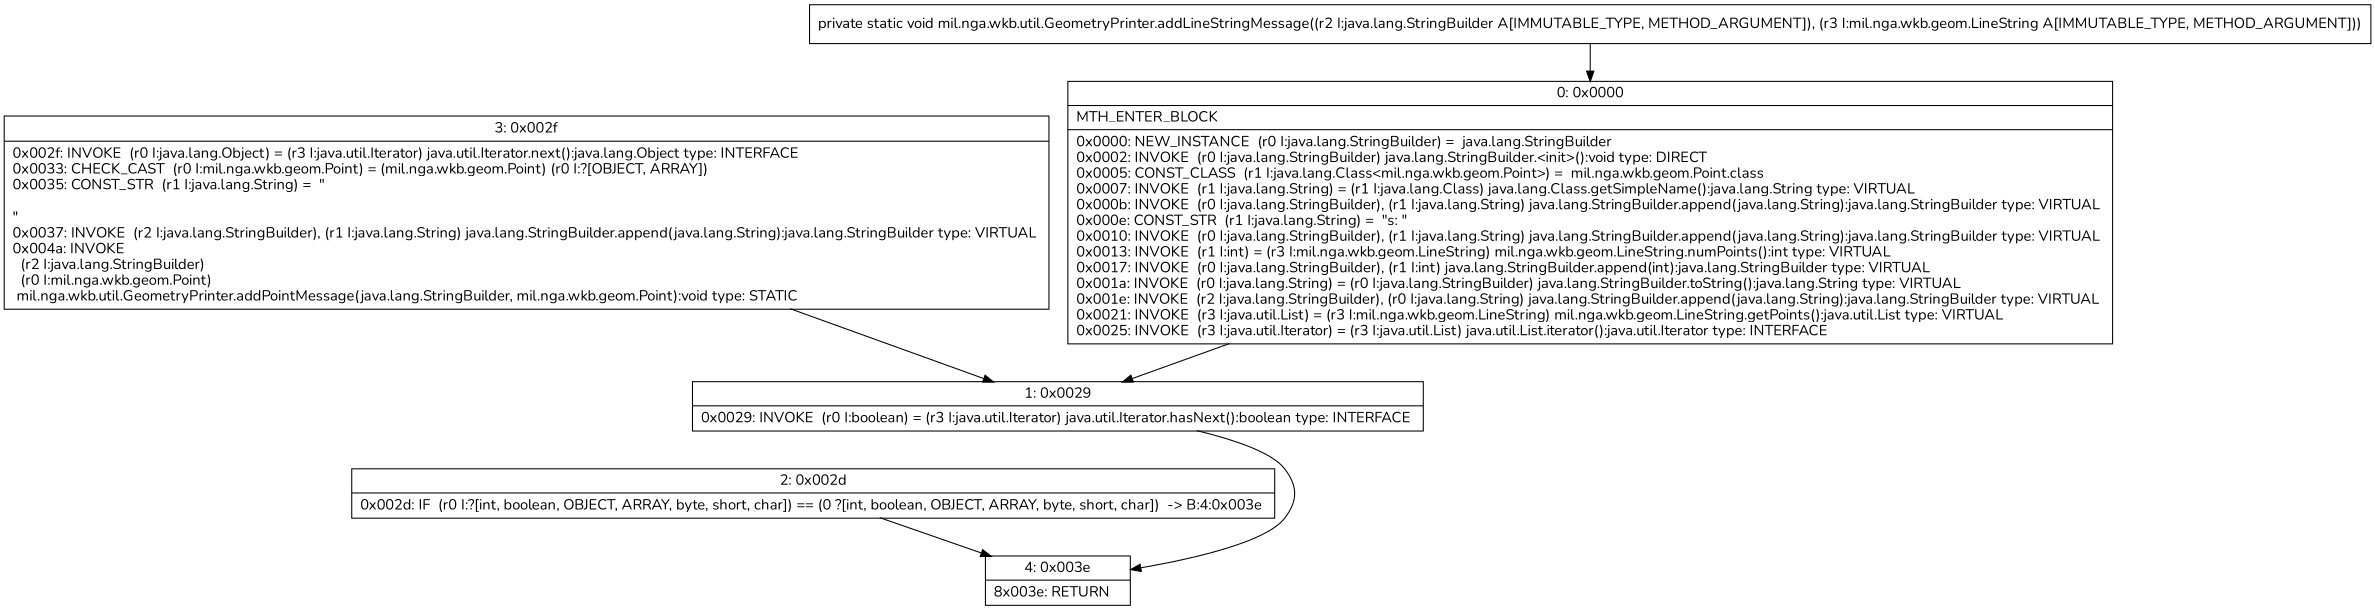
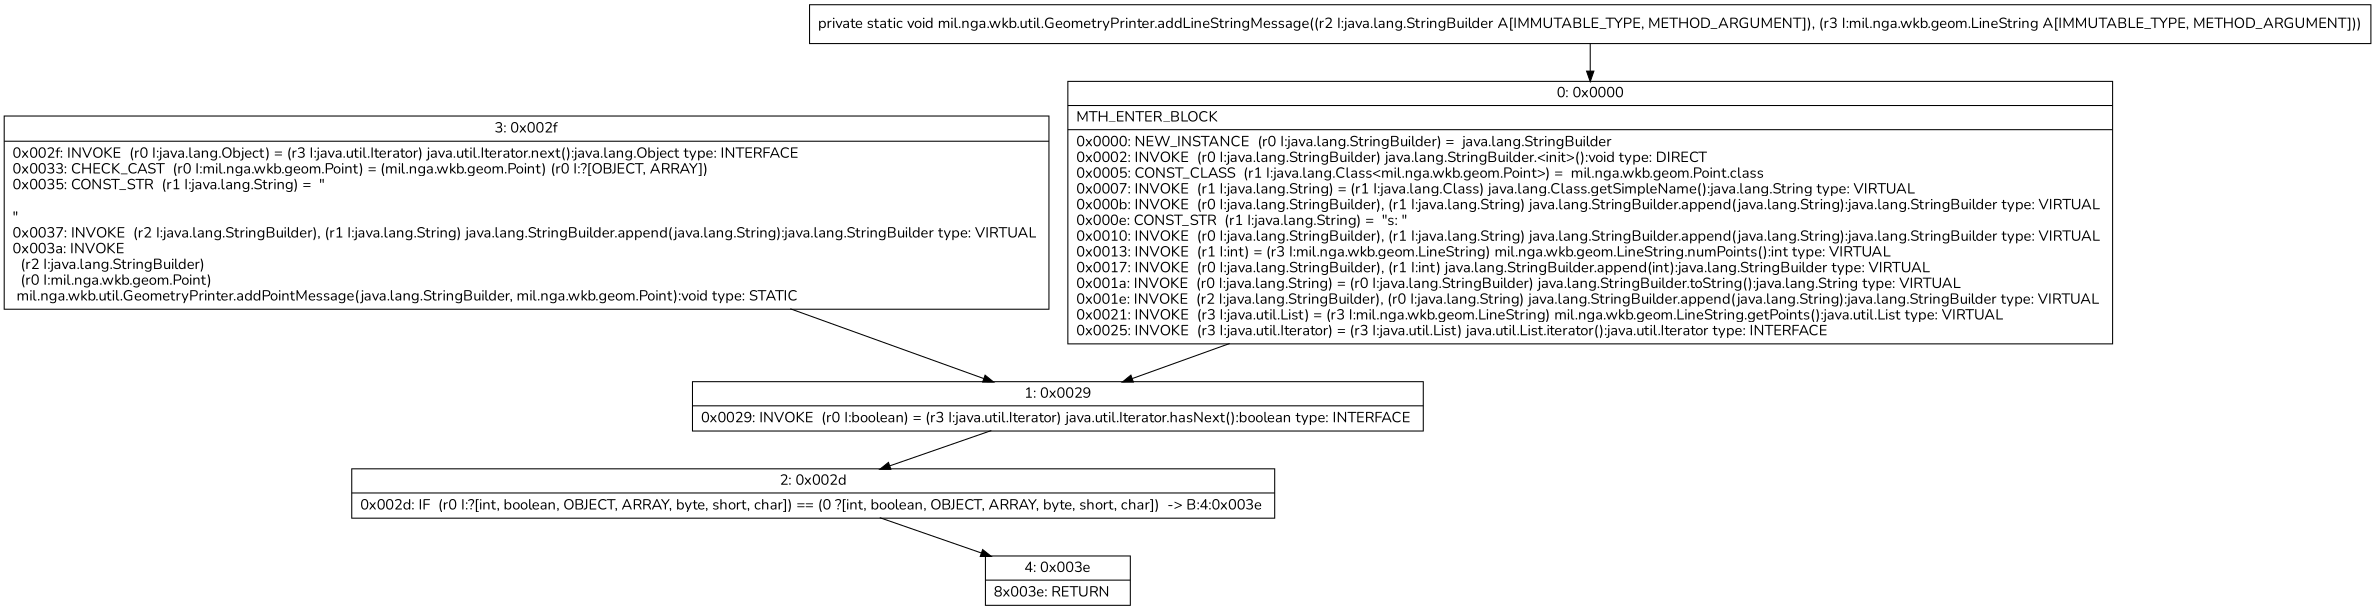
(73, 249) -> (73, 249)
(1284, 519) -> (941, 448)
